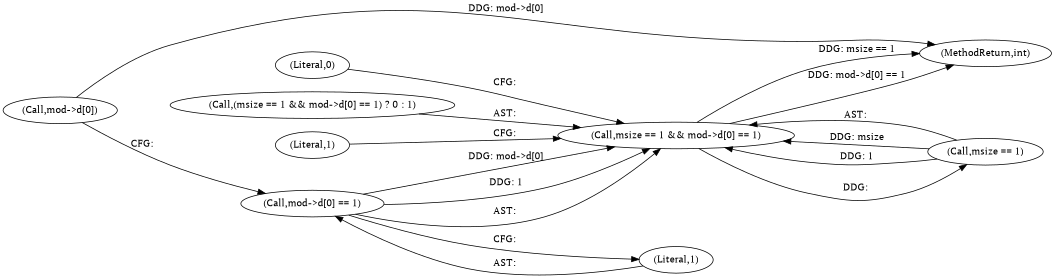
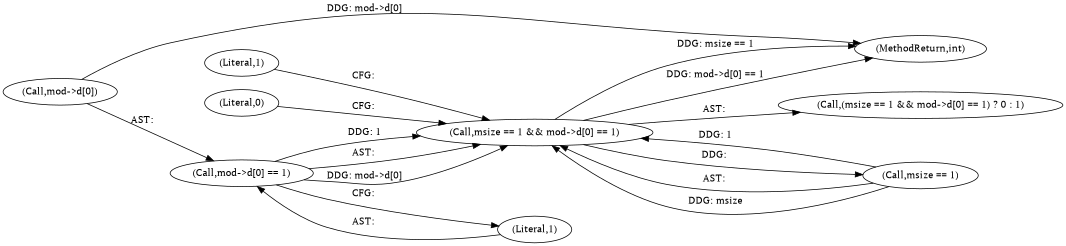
(496, 120) -> (711, 118)
(144, 144) -> (144, 120)
